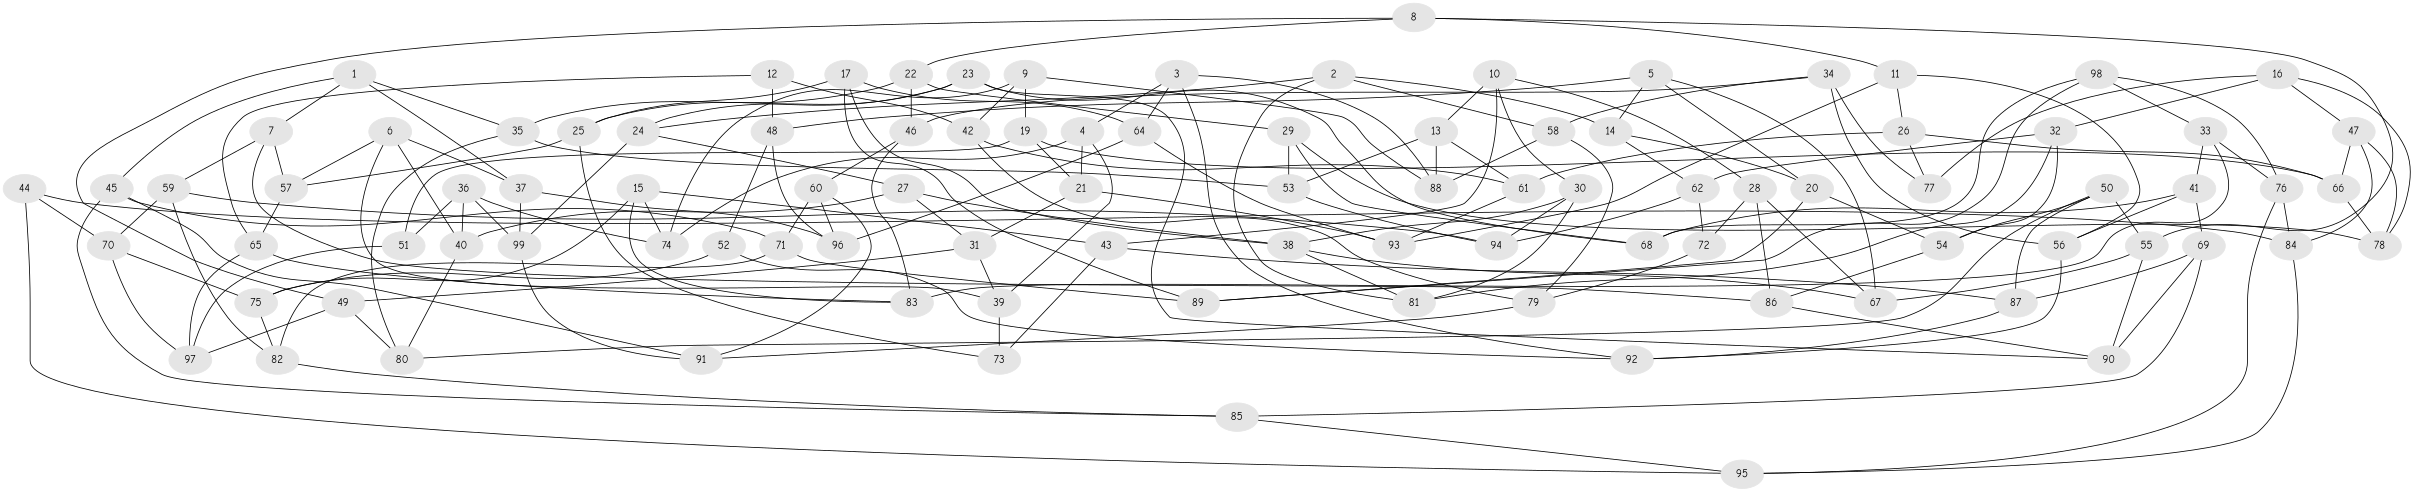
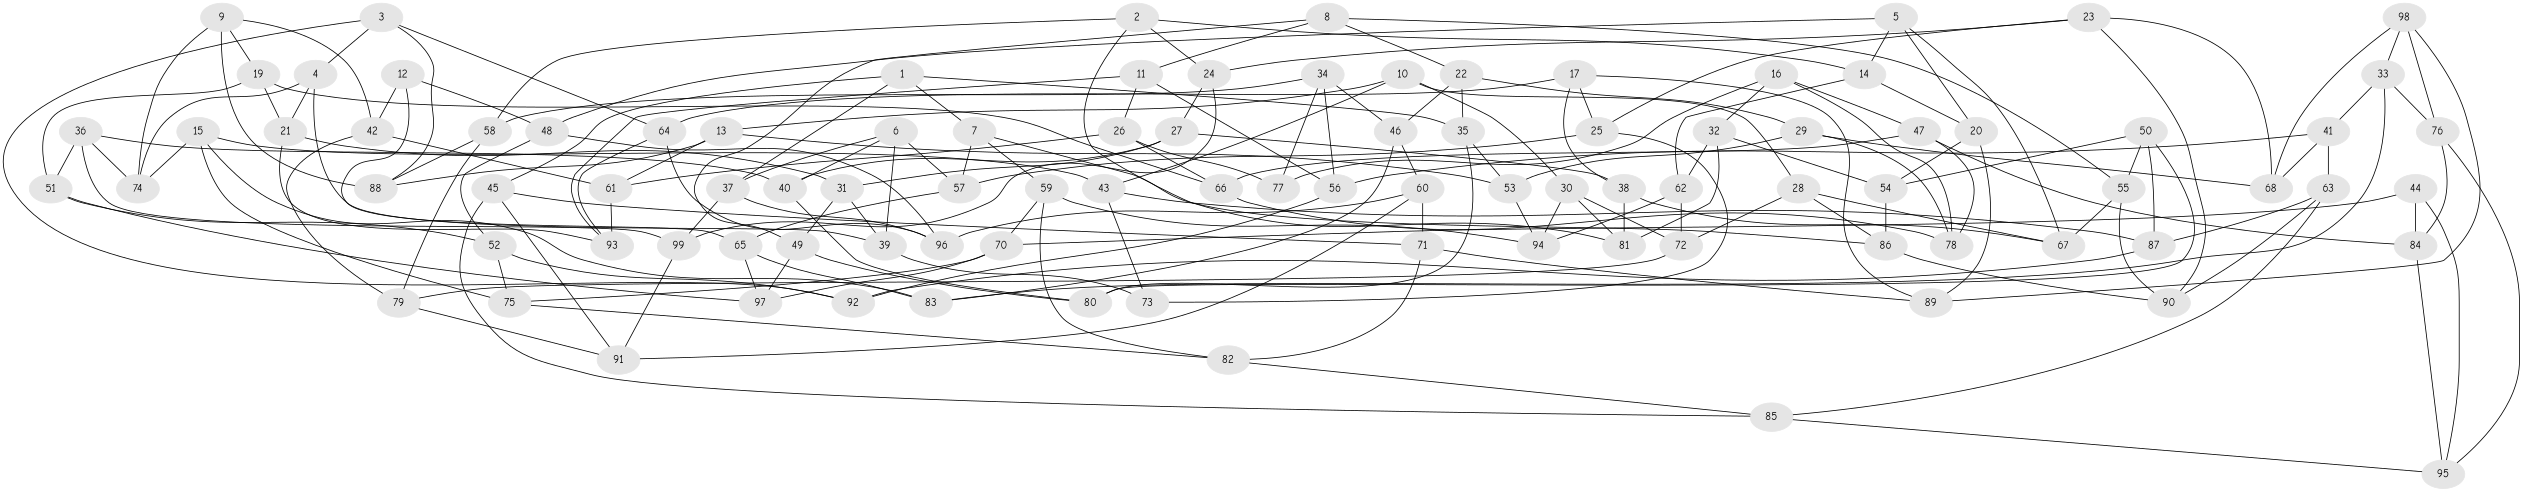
none -> (271, 222)
(1431, 224) -> (1606, 208)
(2204, 246) -> (2328, 189)
